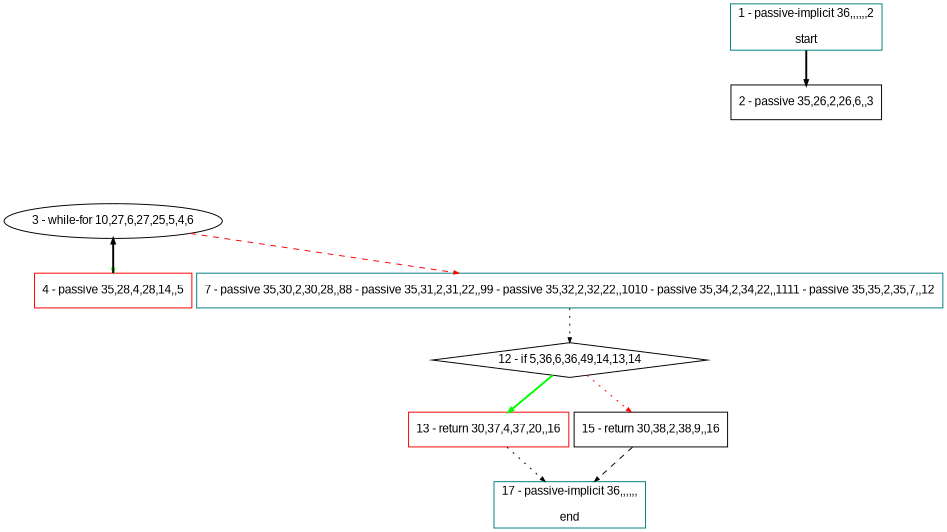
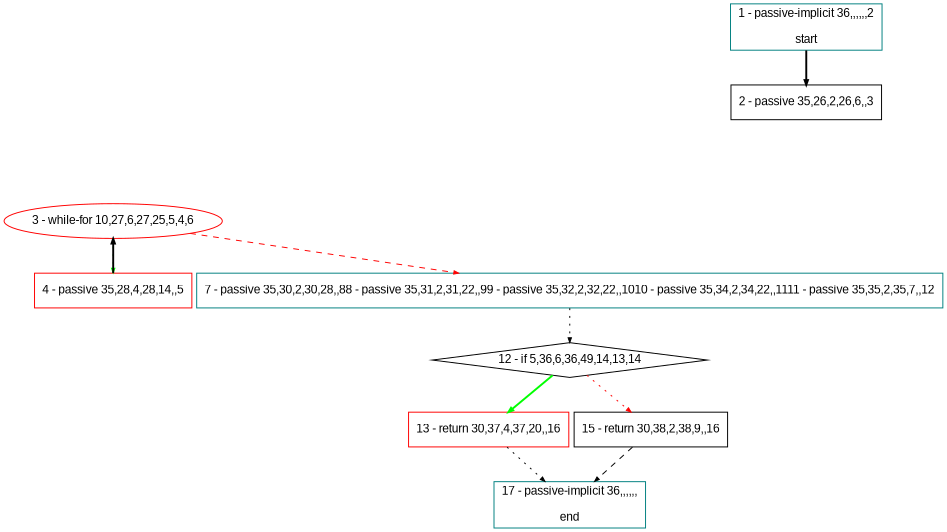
(113, 221) -> (113, 221)
(112, 528) -> (112, 528)
